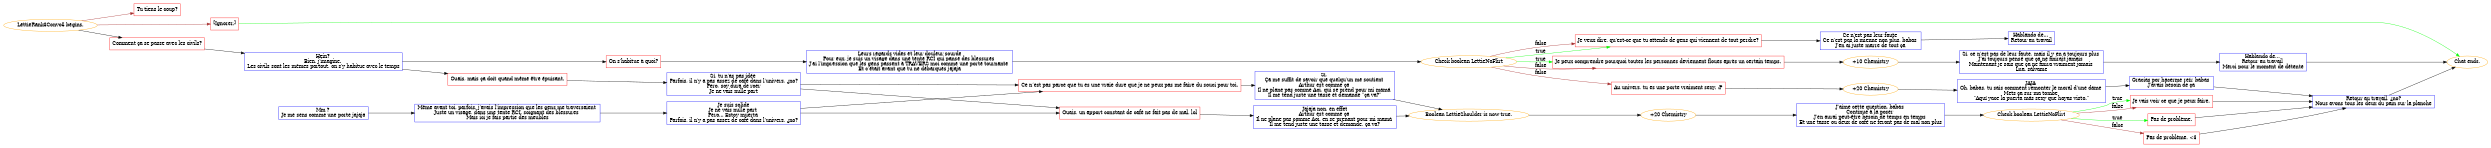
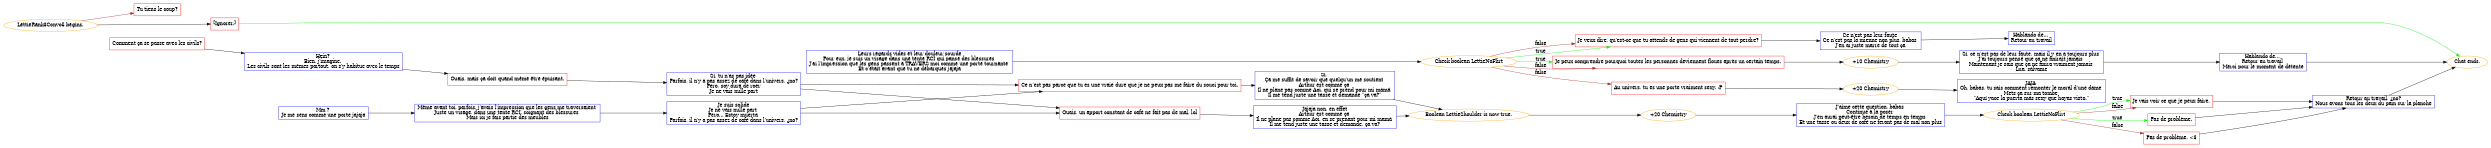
(152, 25) -> (152, 25)
(99, 34) -> none
(633, 62) -> none
(2172, 83) -> none
